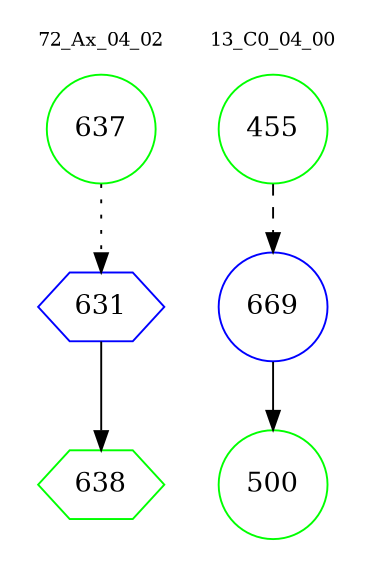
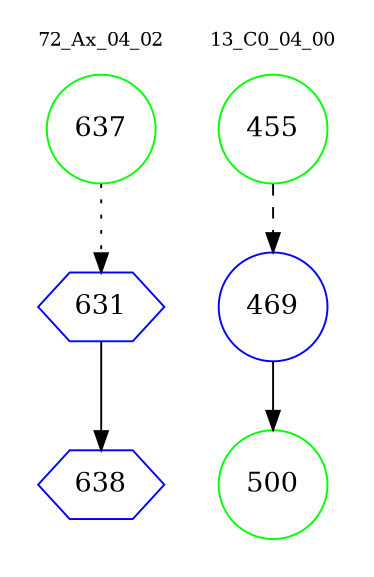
(273, 307) -> (273, 307)
(101, 485) -> (101, 485)
